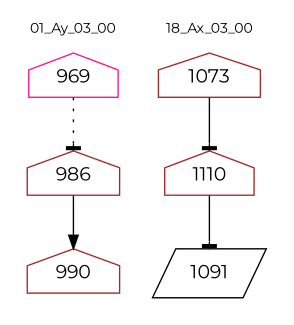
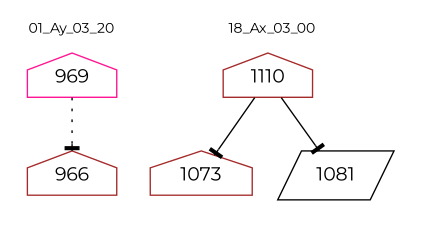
(73, 29) -> (72, 29)
(209, 121) -> (237, 124)
(73, 175) -> (72, 175)
(73, 273) -> none
(209, 273) -> (336, 175)
